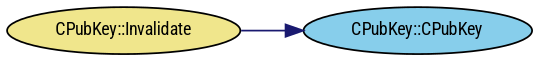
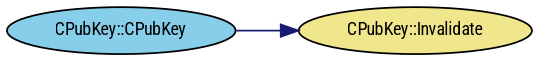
(263, 31) -> (258, 31)
